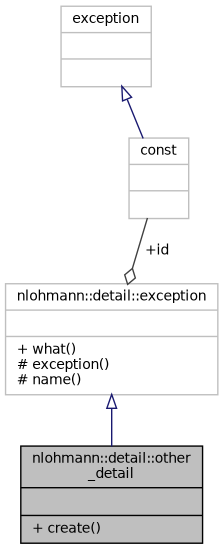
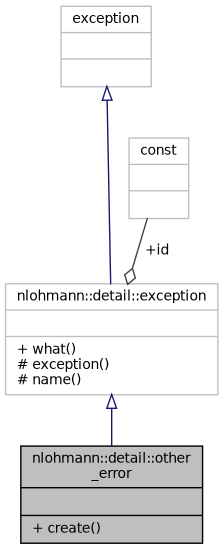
(135, 119) -> (109, 192)
(112, 474) -> (112, 474)
